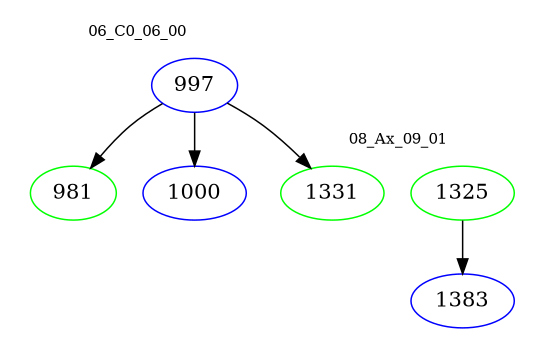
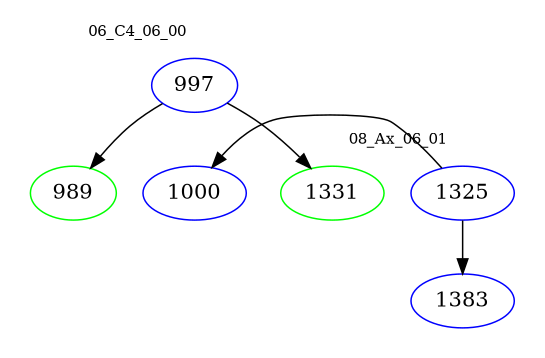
(138, 32) -> (138, 32)
(195, 132) -> (335, 115)
(398, 140) -> (398, 140)
(73, 193) -> (73, 193)
(463, 193) -> (463, 193)
